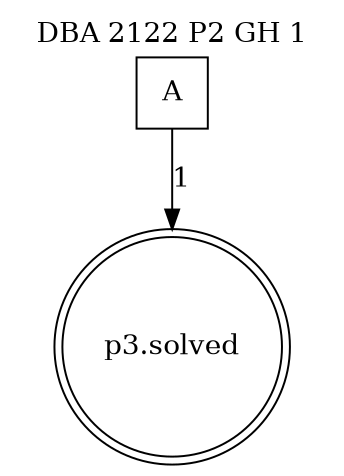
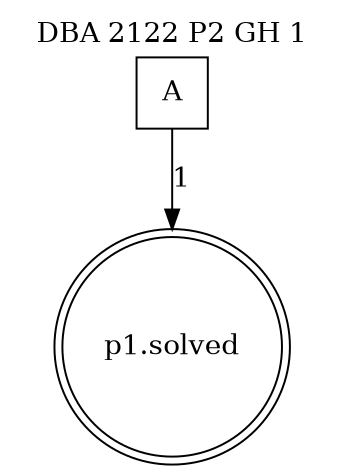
(172, 347) -> (172, 347)
